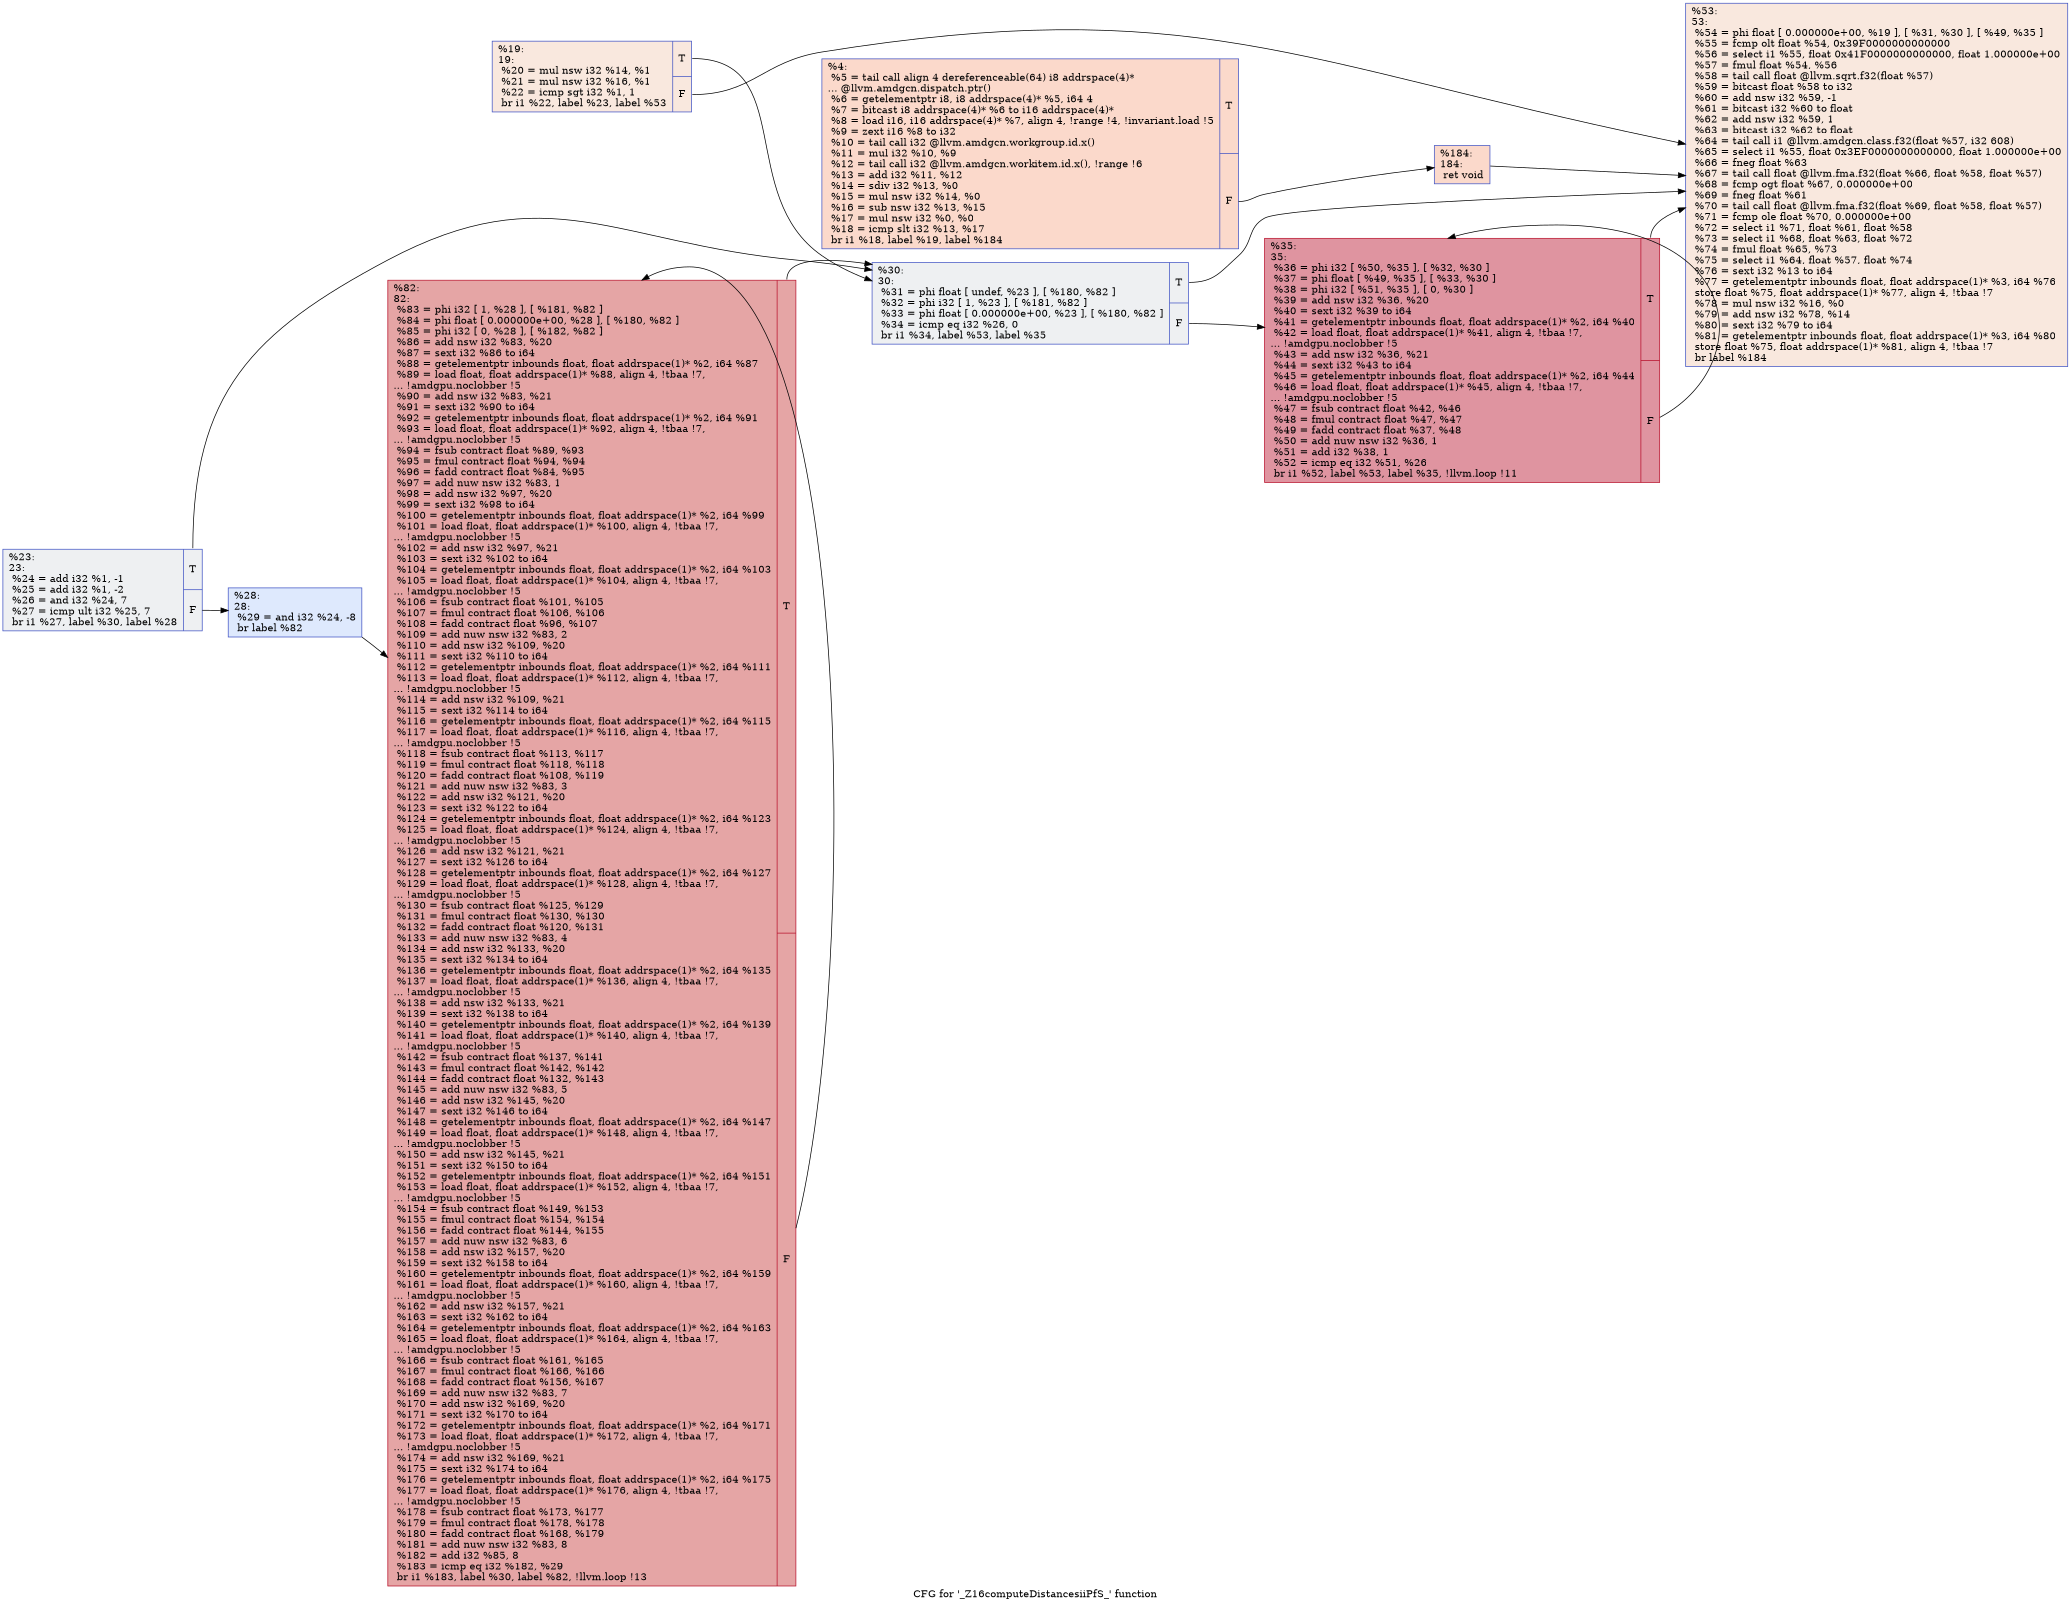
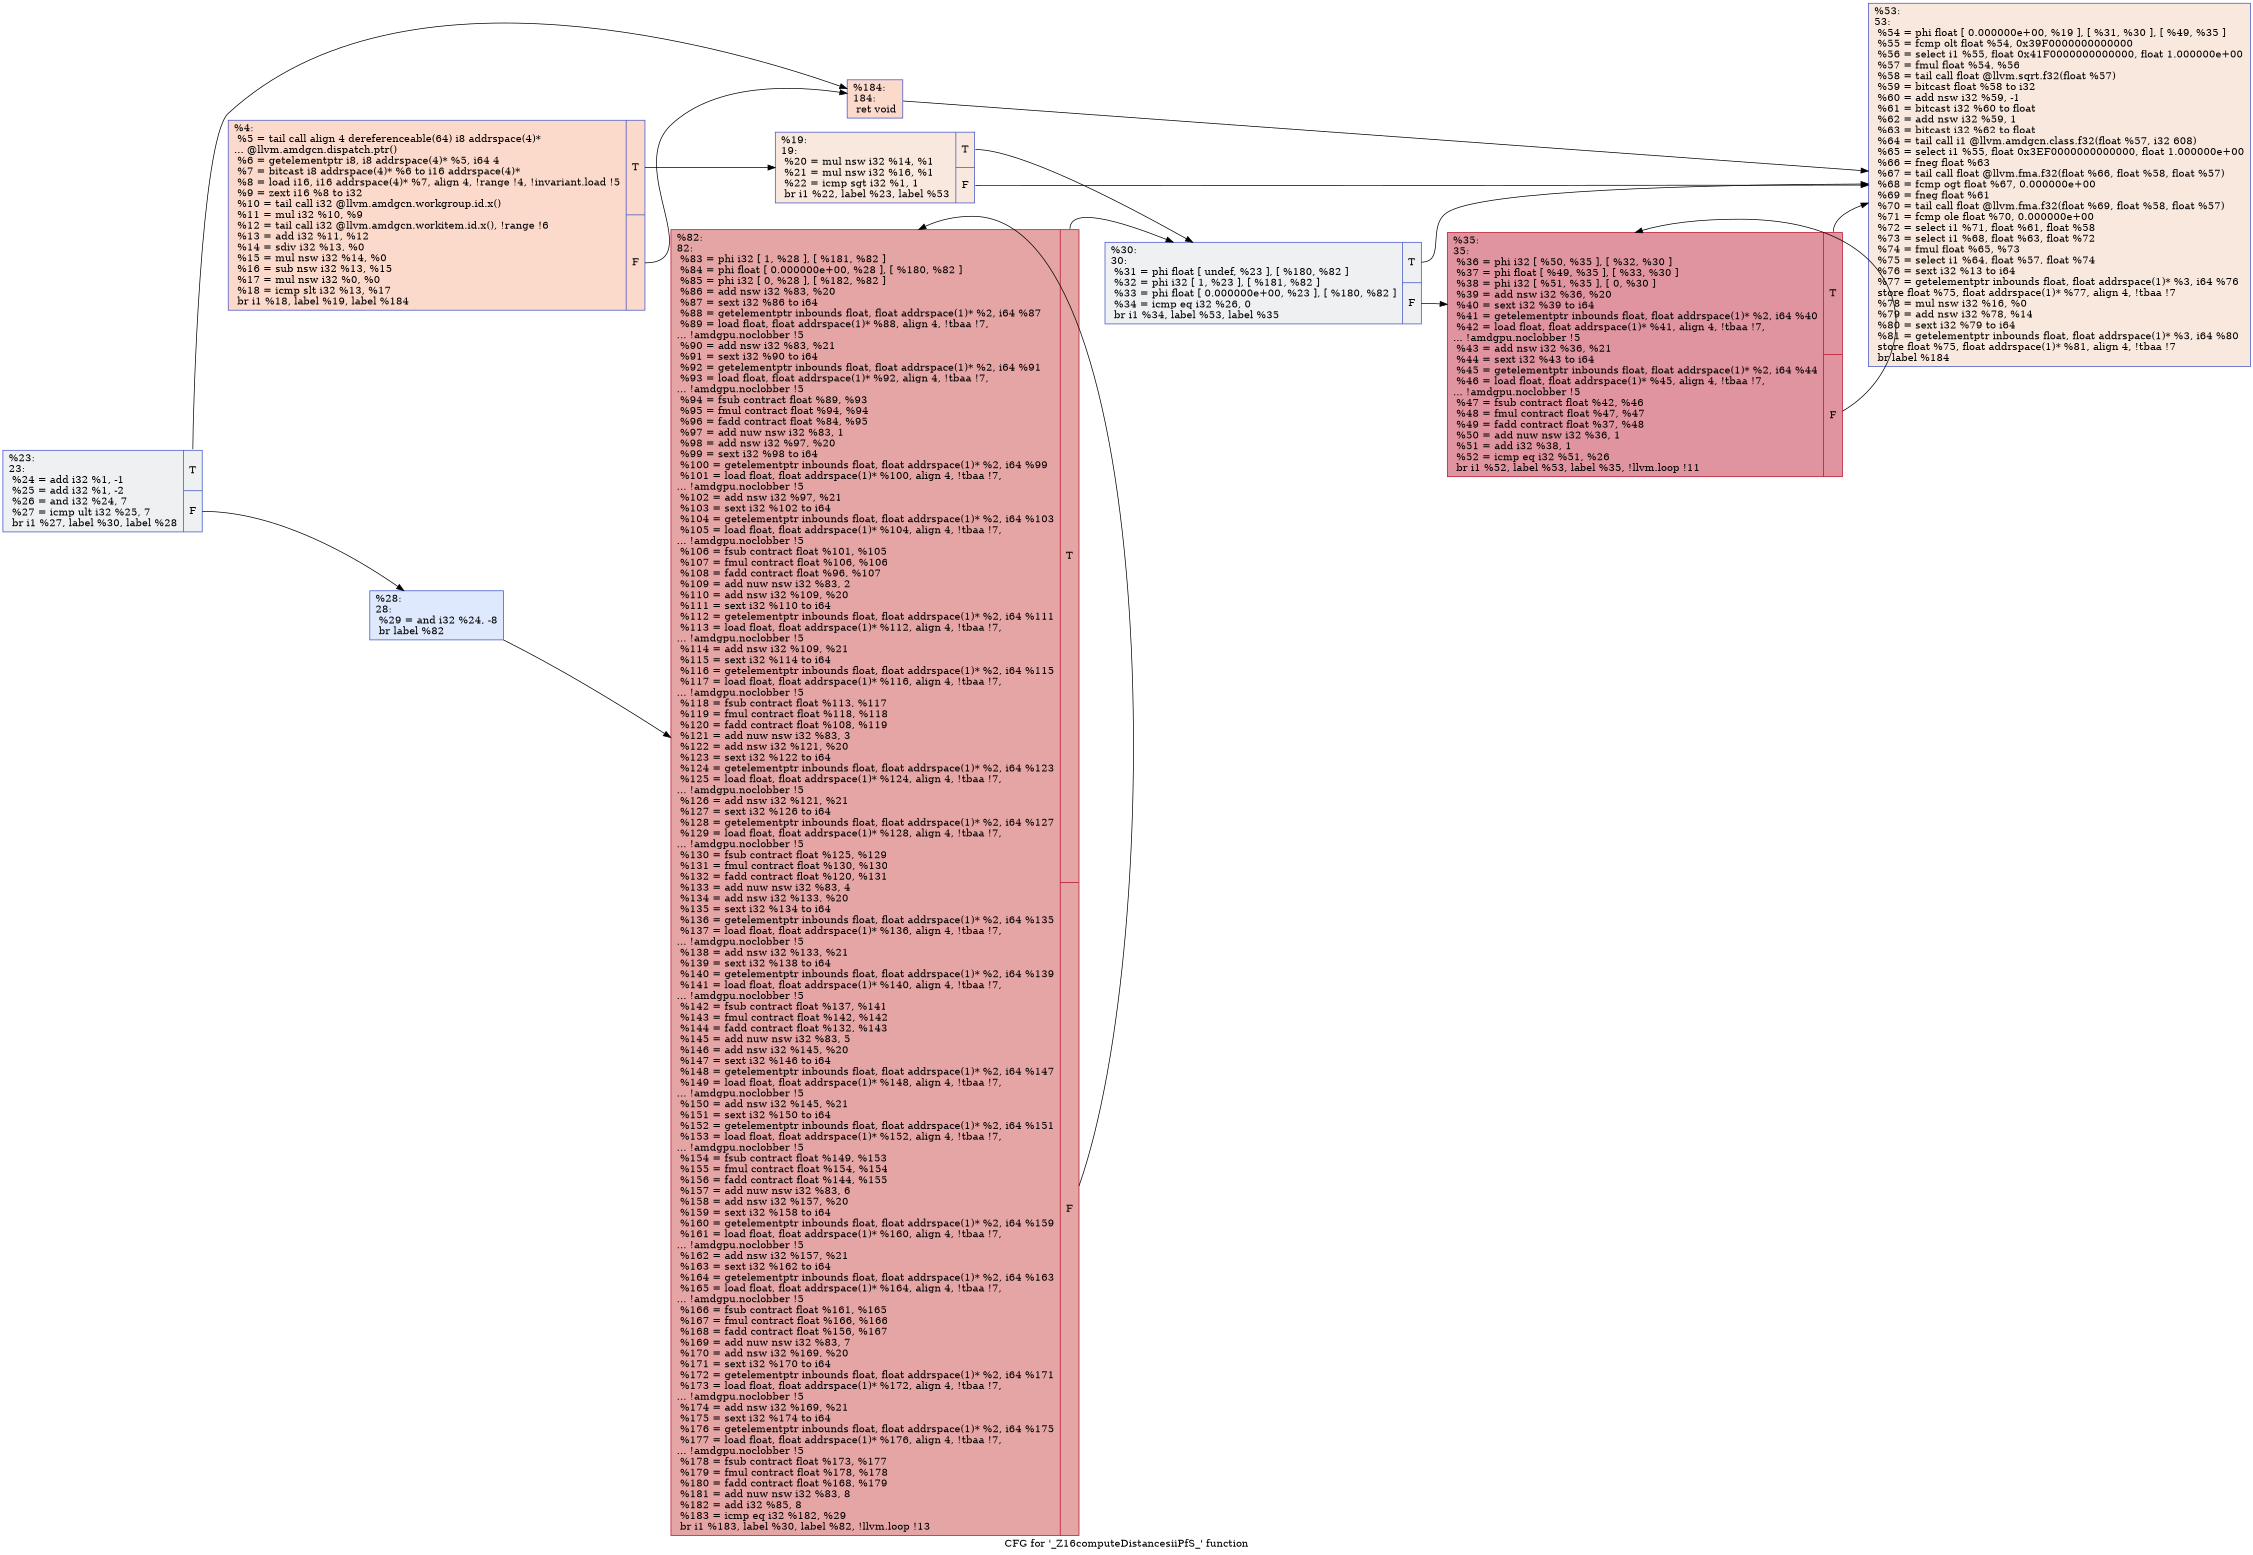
none -> (706, 168)
(441, 236) -> (360, 44)
